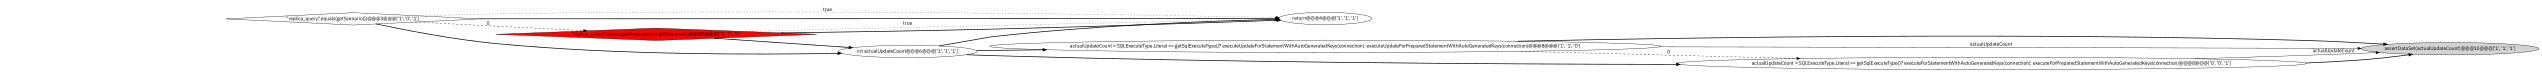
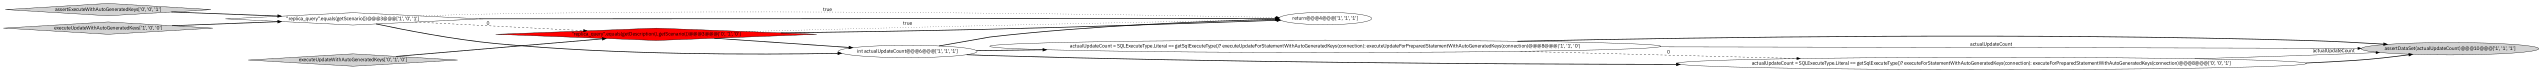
none -> (108, 10)
none -> (108, 28)
none -> (353, 60)
